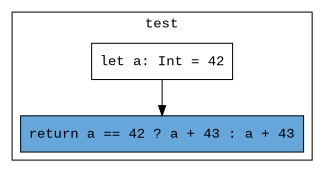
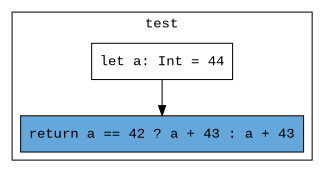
(162, 61) -> (162, 61)
